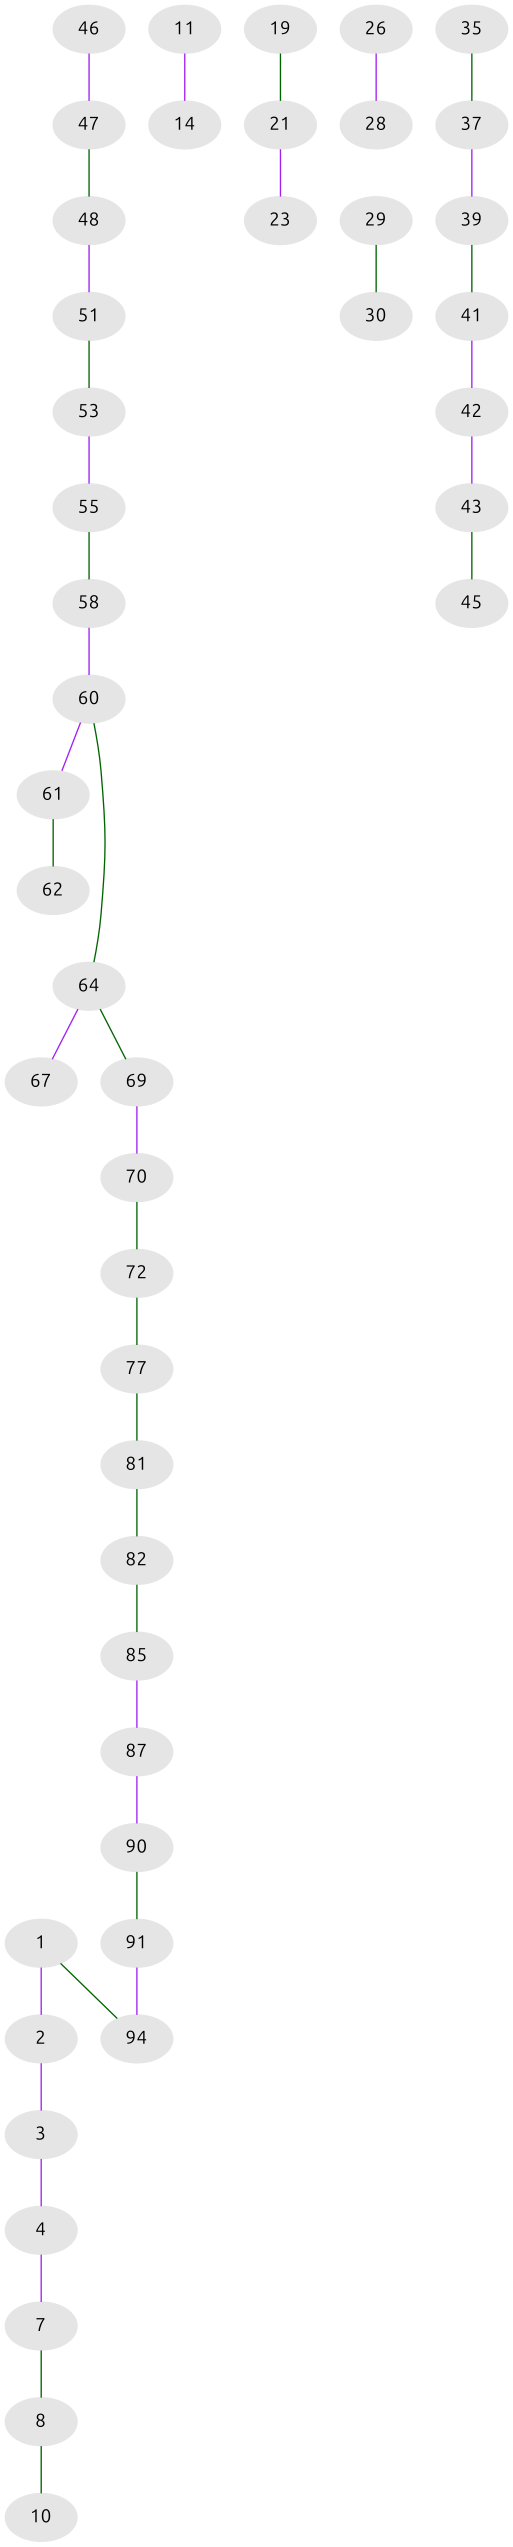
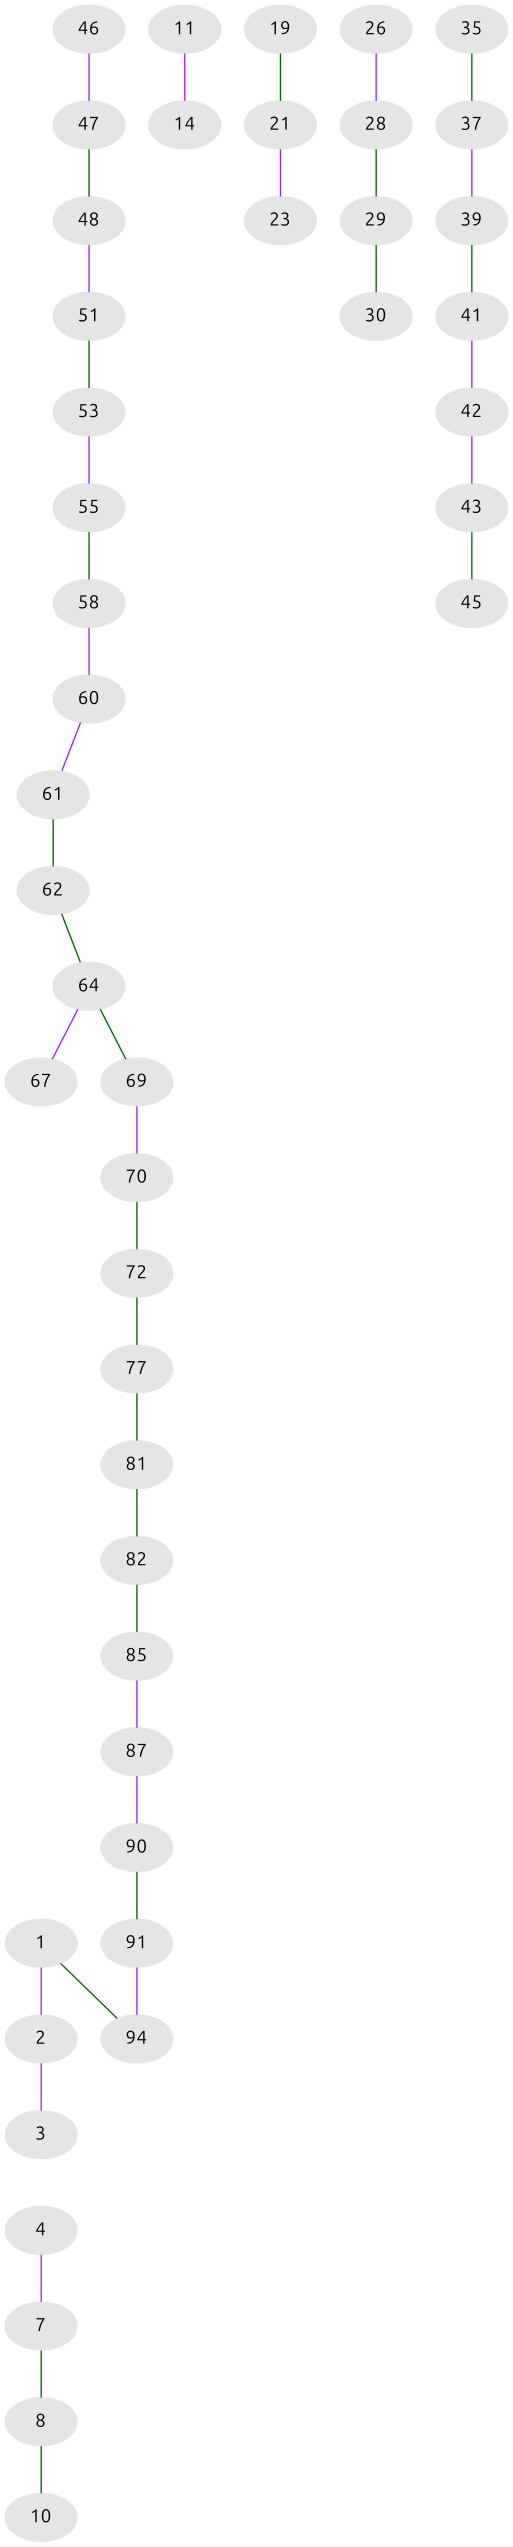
none -> (376, 173)
(105, 843) -> (71, 938)
(41, 2183) -> none
